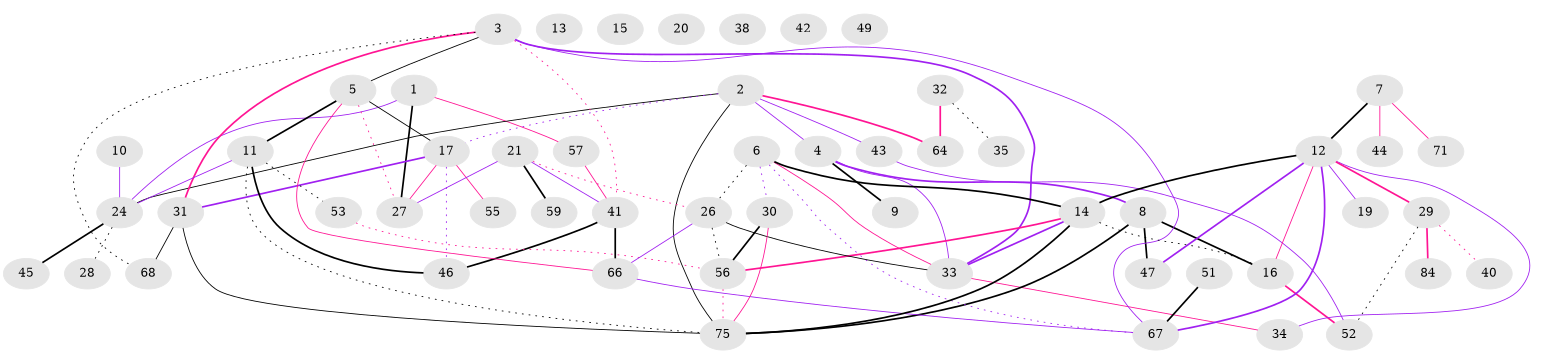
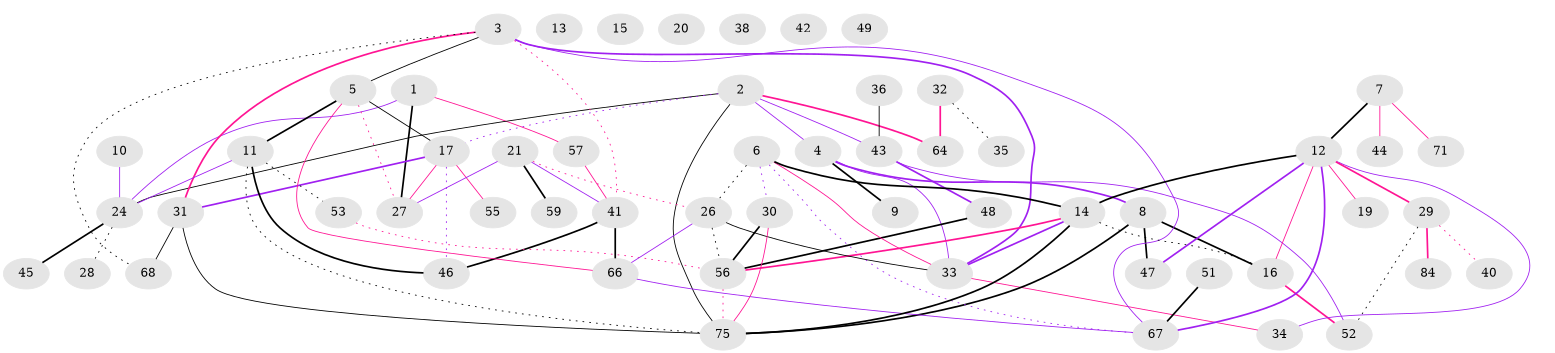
none -> (879, 90)
(1342, 182) -> (1342, 182)
none -> (989, 213)
